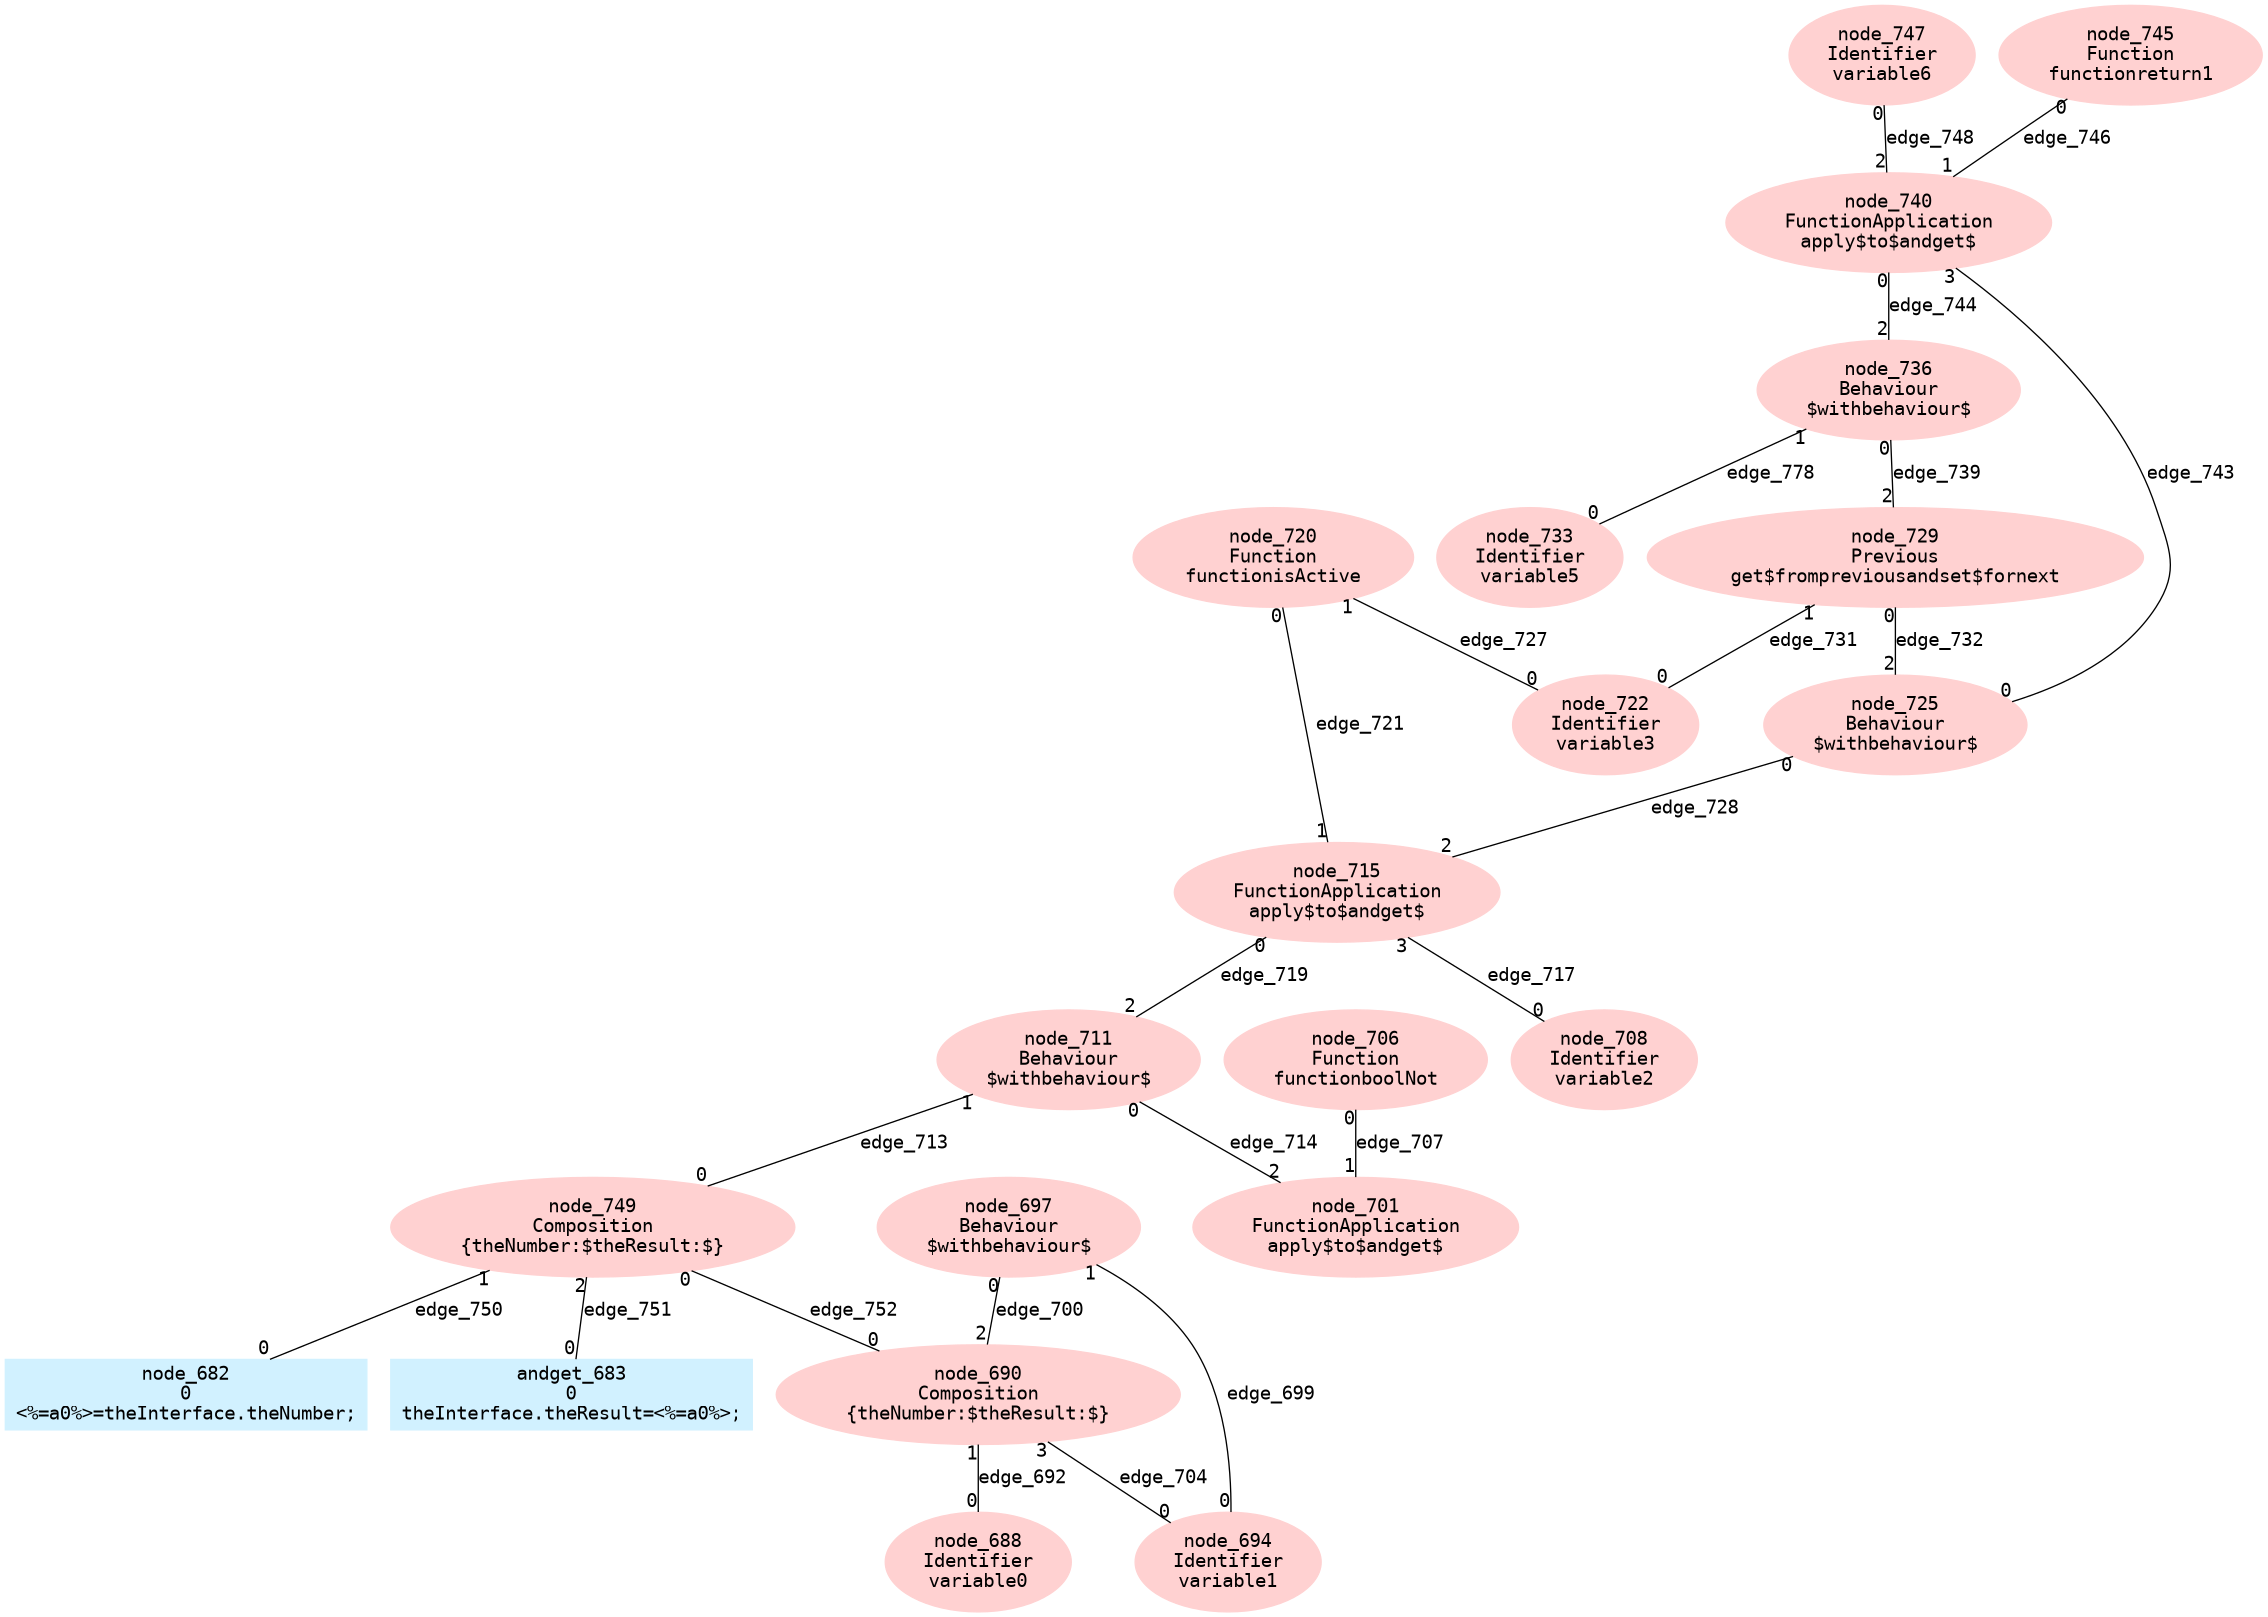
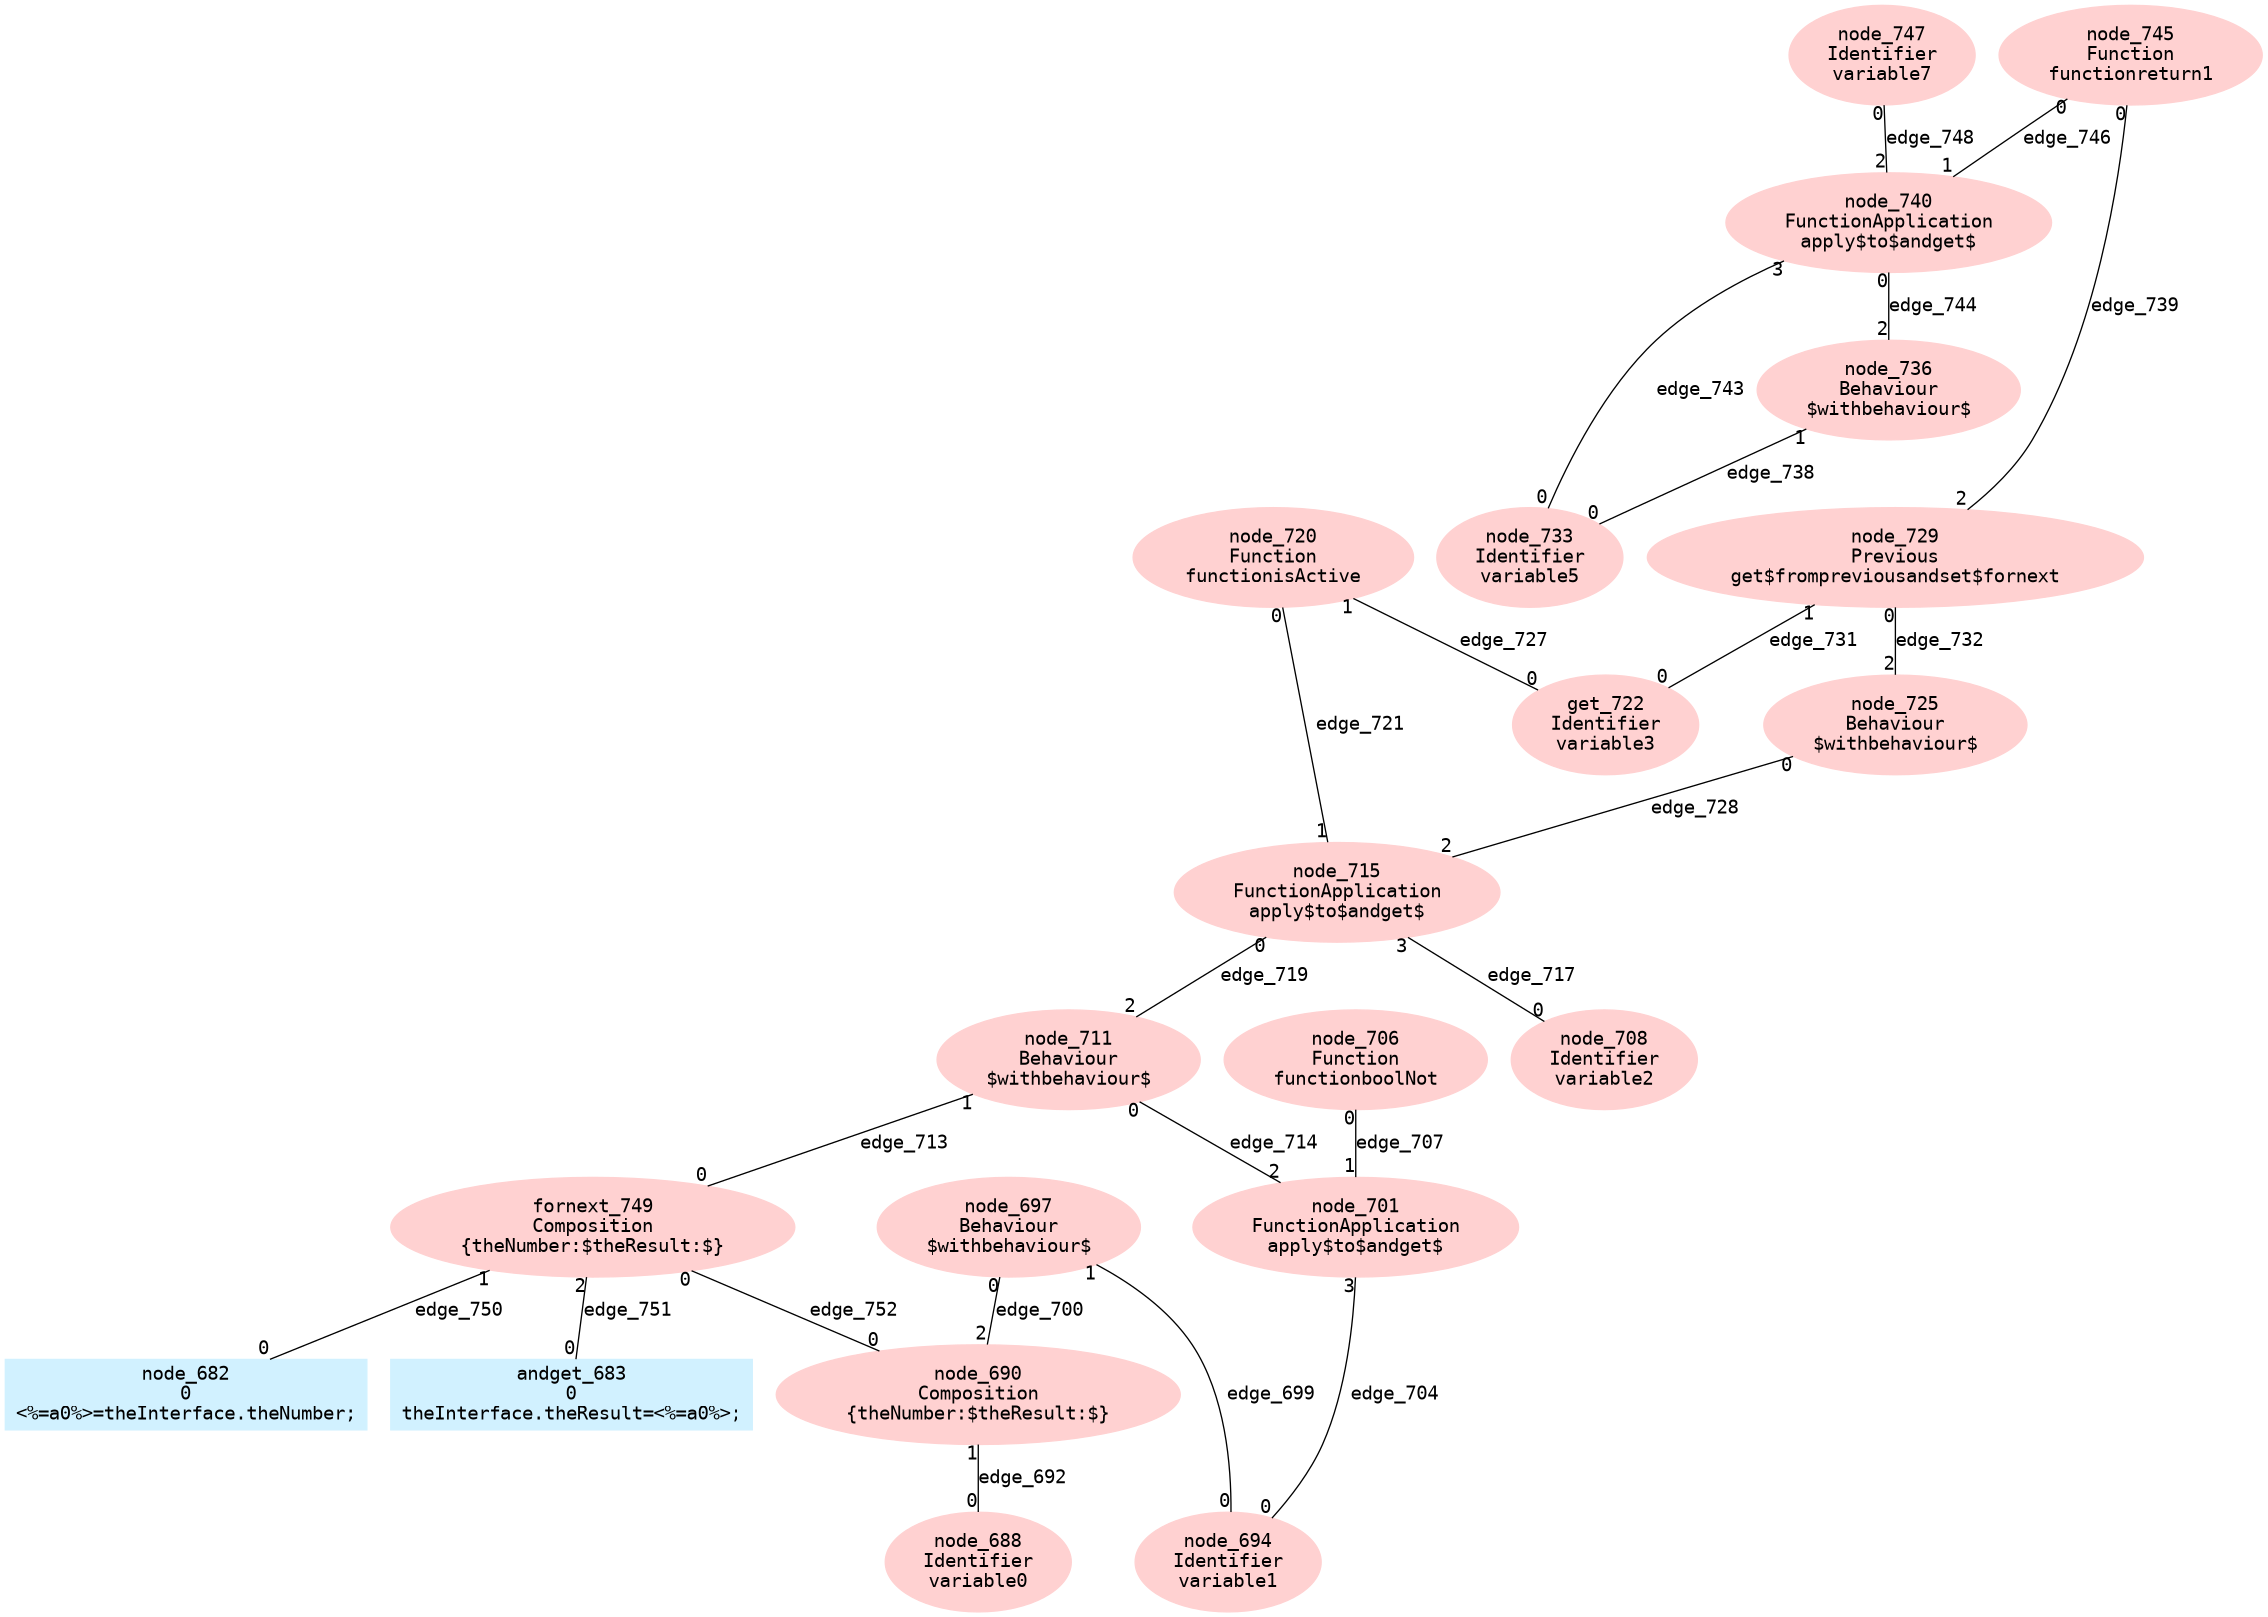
(1882, 55) -> (1882, 55)
(1771, 474) -> (1771, 474)
(1892, 474) -> (2083, 323)
(2149, 491) -> (1639, 358)
(1606, 725) -> (1606, 725)
(593, 1227) -> (593, 1227)
(1109, 1482) -> (1336, 1406)
